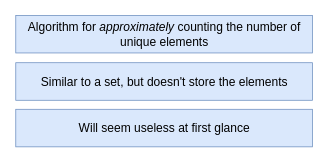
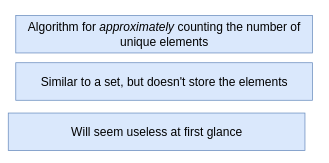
(164, 128) -> (156, 132)
